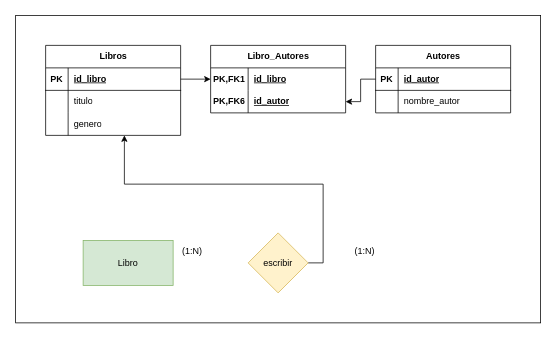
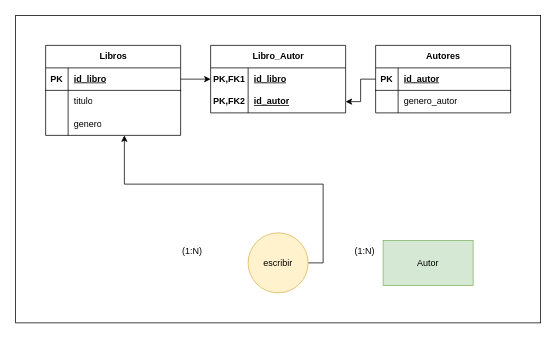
(278, 57) -> (278, 57)
(229, 102) -> (229, 102)
(434, 102) -> (434, 102)
(128, 263) -> none
(278, 263) -> (278, 263)
none -> (428, 263)
